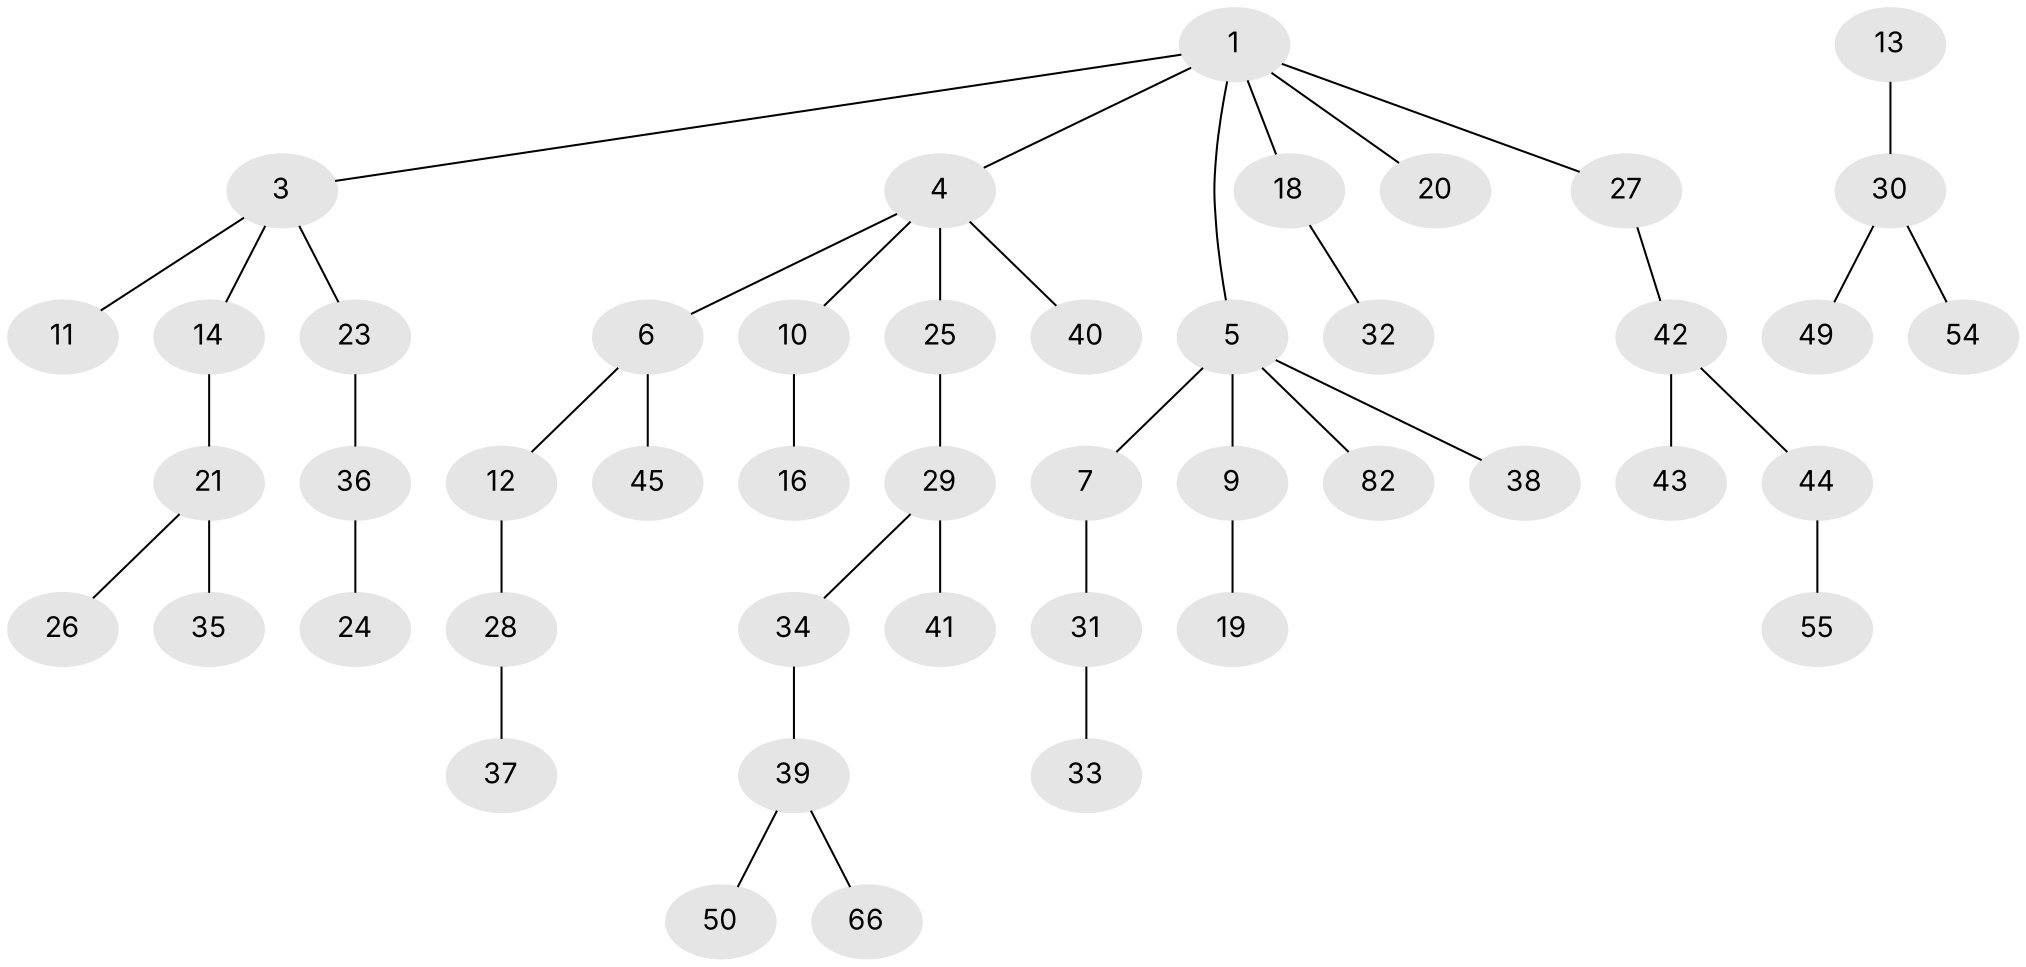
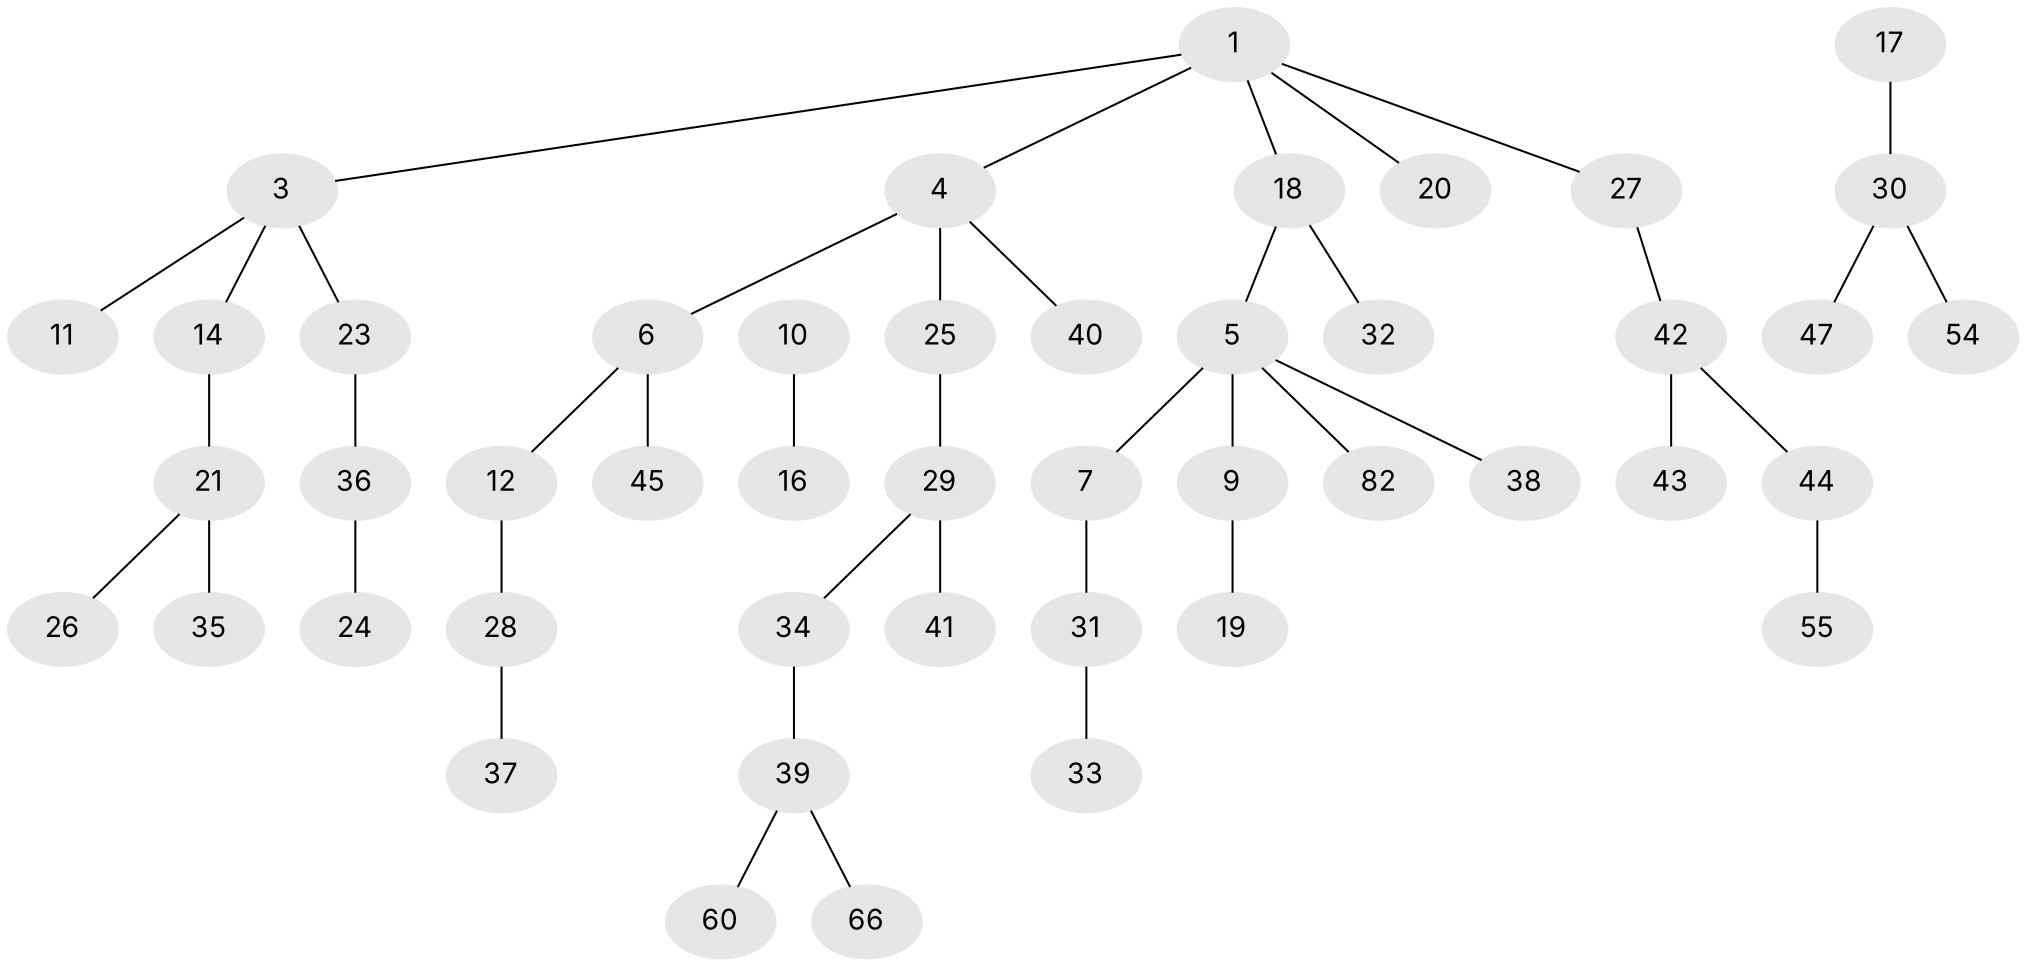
(1890, 45) -> (1890, 45)
(1214, 191) -> (1261, 264)
(867, 264) -> none
(1817, 337) -> (1817, 337)
(721, 922) -> (721, 922)
